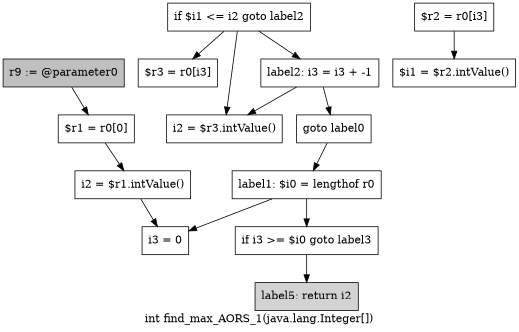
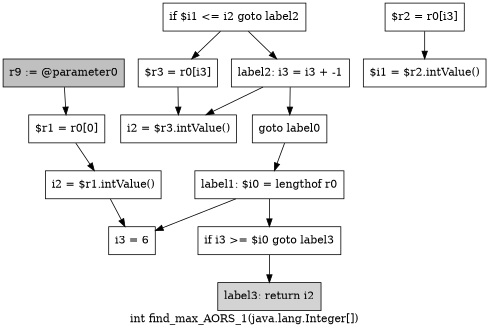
(232, 69) -> (178, 97)
(165, 241) -> (132, 241)
(307, 297) -> (269, 297)
